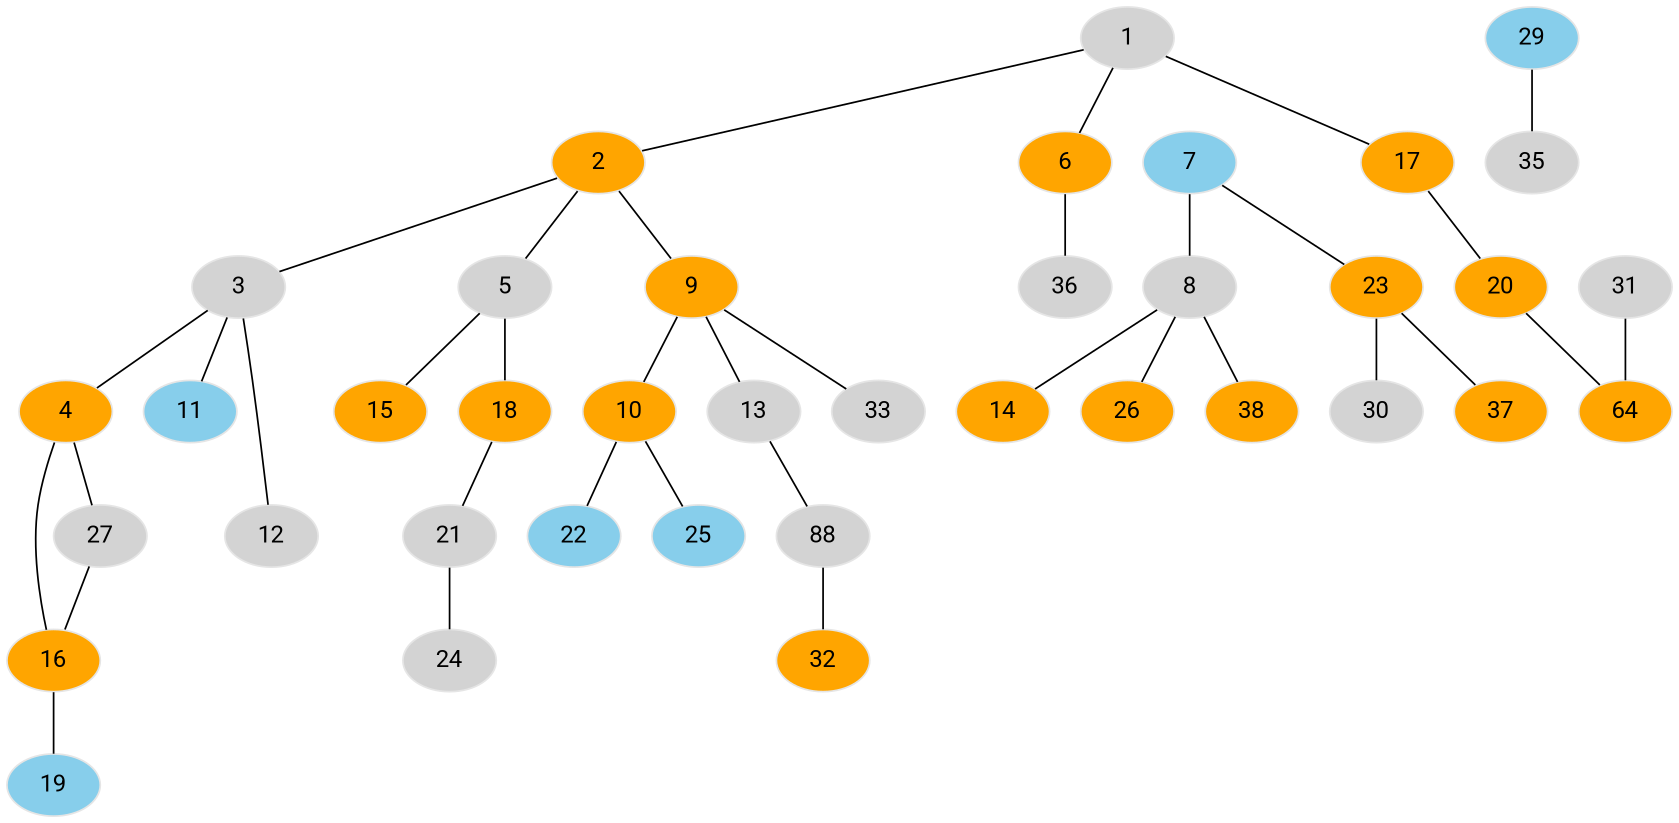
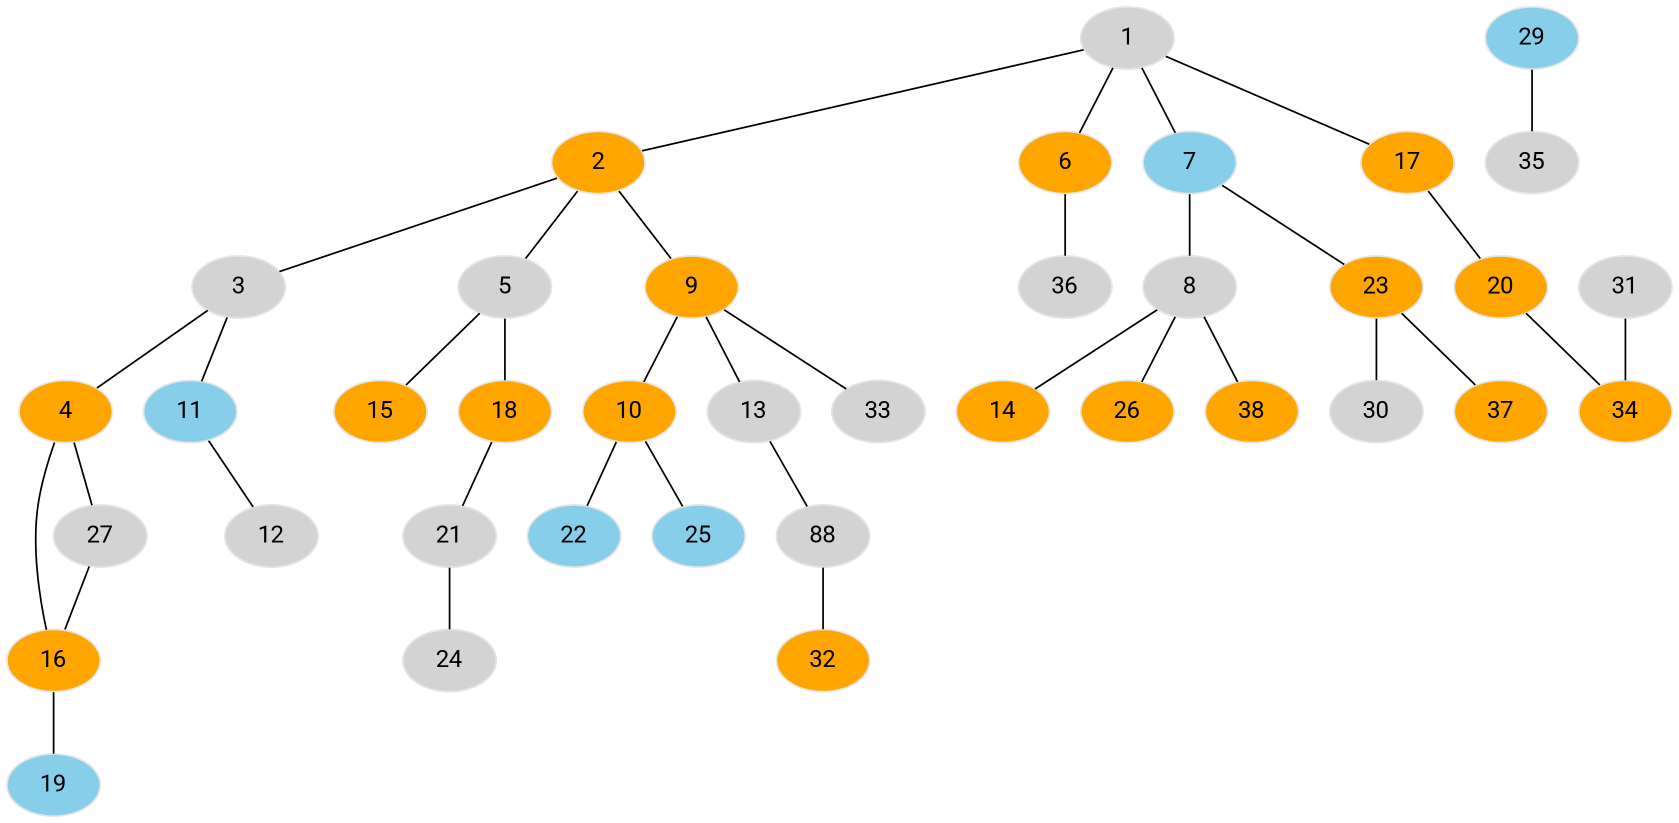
none -> (1159, 100)
(257, 411) -> (231, 474)
(1625, 412) -> (1625, 412)
